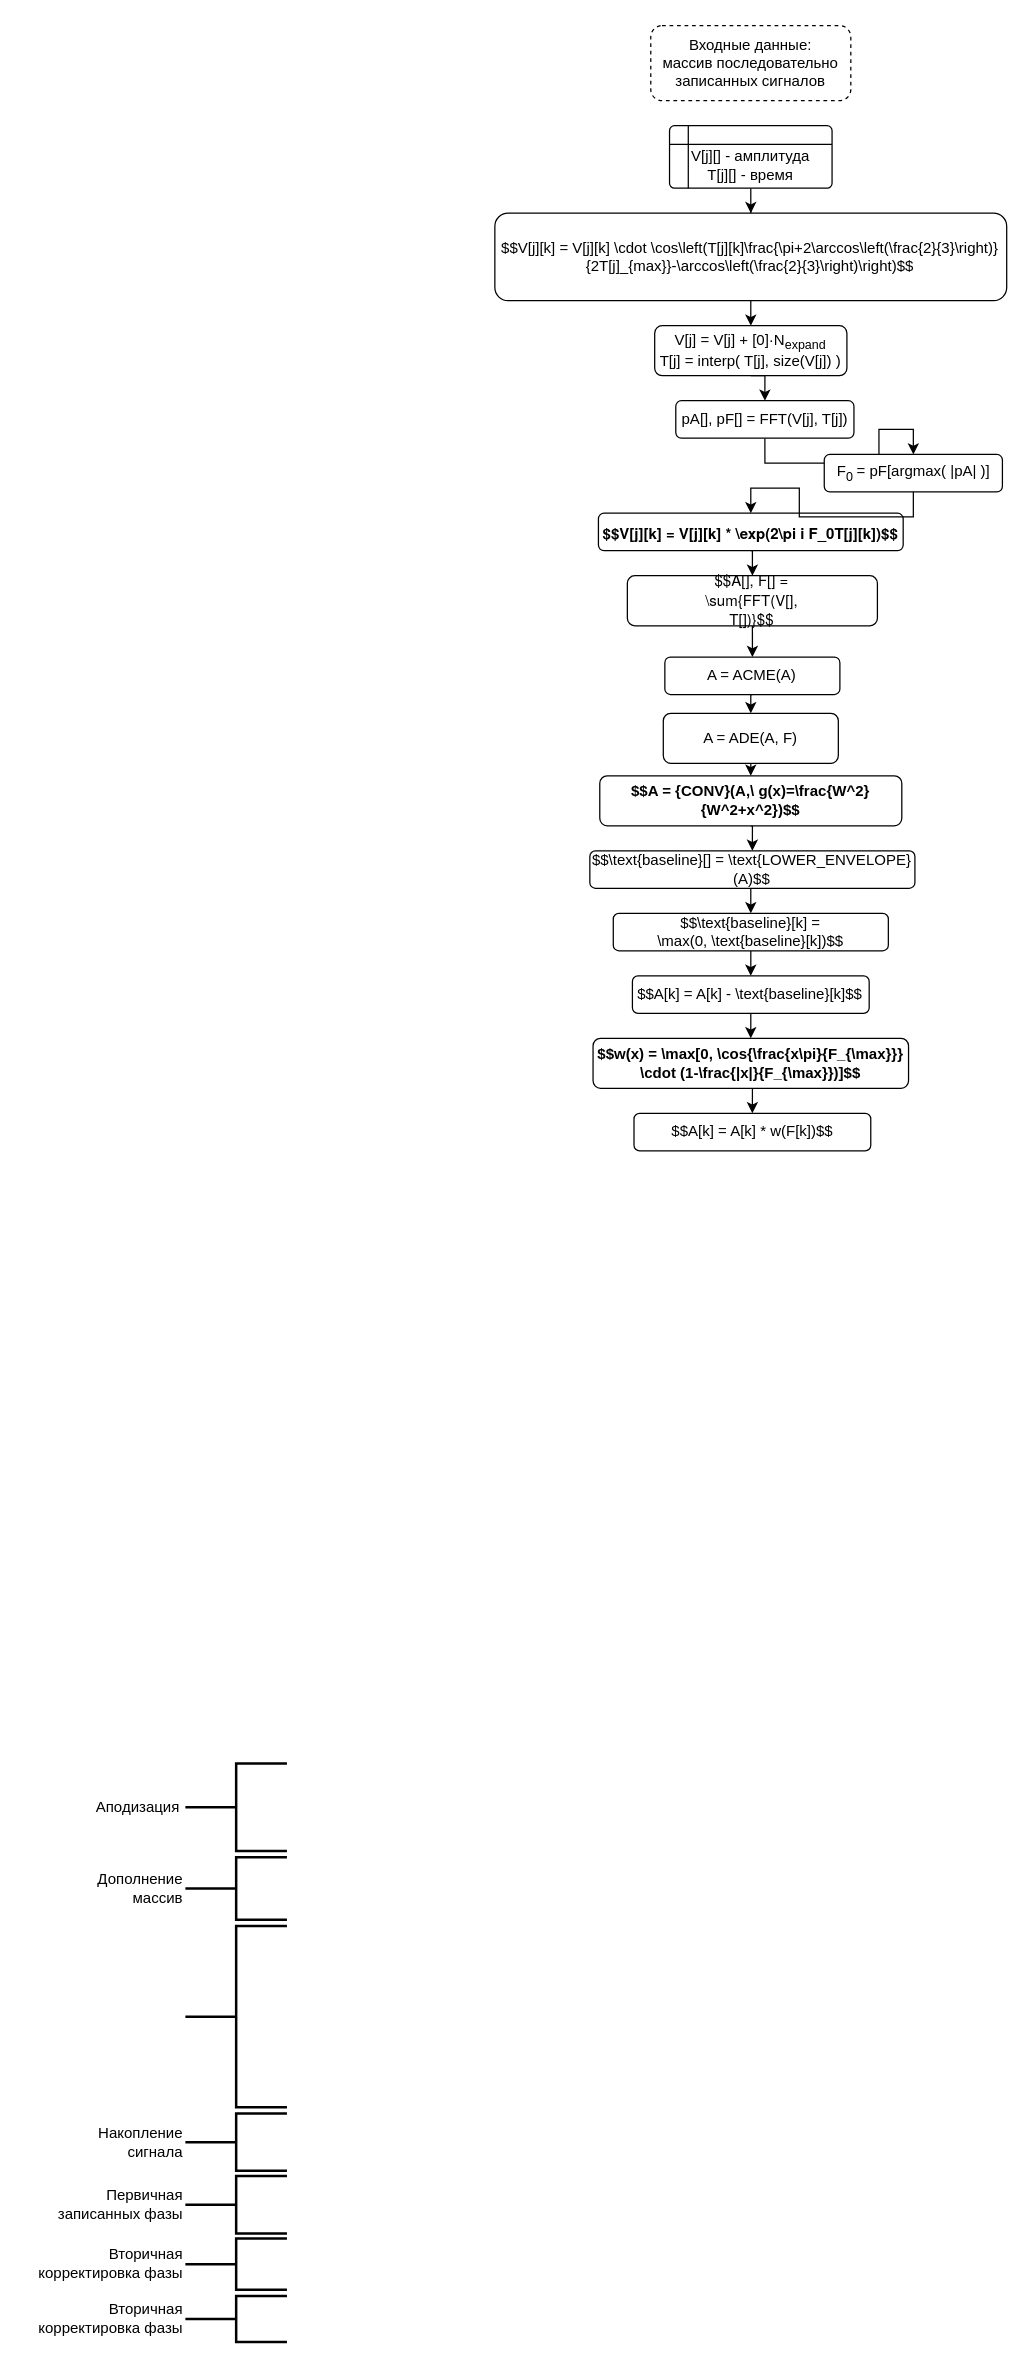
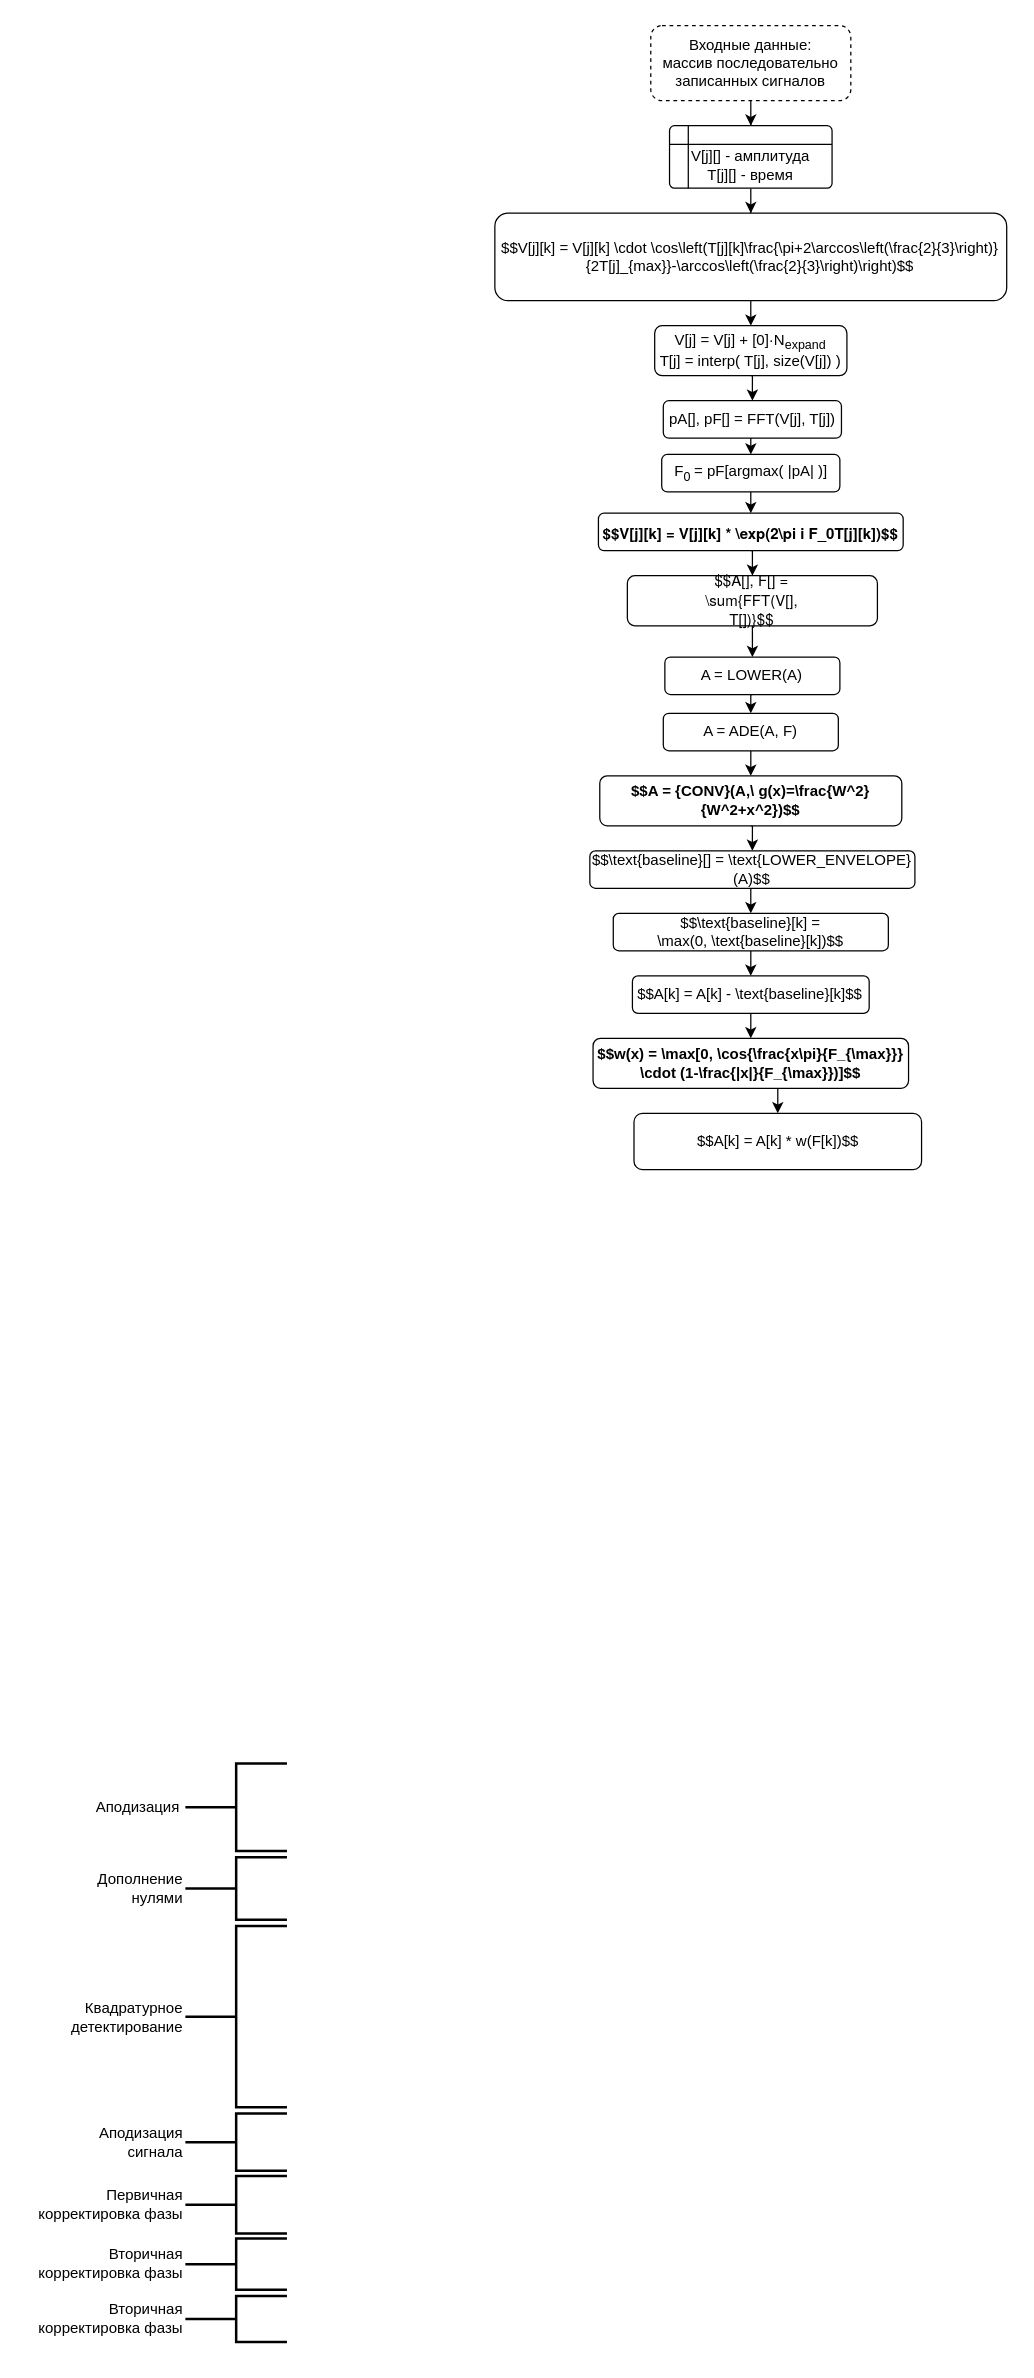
none -> (751, 118)
(765, 419) -> (752, 419)
(913, 473) -> (751, 473)
(752, 676) -> (752, 676)
(751, 738) -> (751, 732)
(752, 1132) -> (778, 1141)
(134, 1888) -> (134, 1888)
none -> (118, 2017)
(134, 2142) -> (134, 2142)
(104, 2204) -> (104, 2204)
